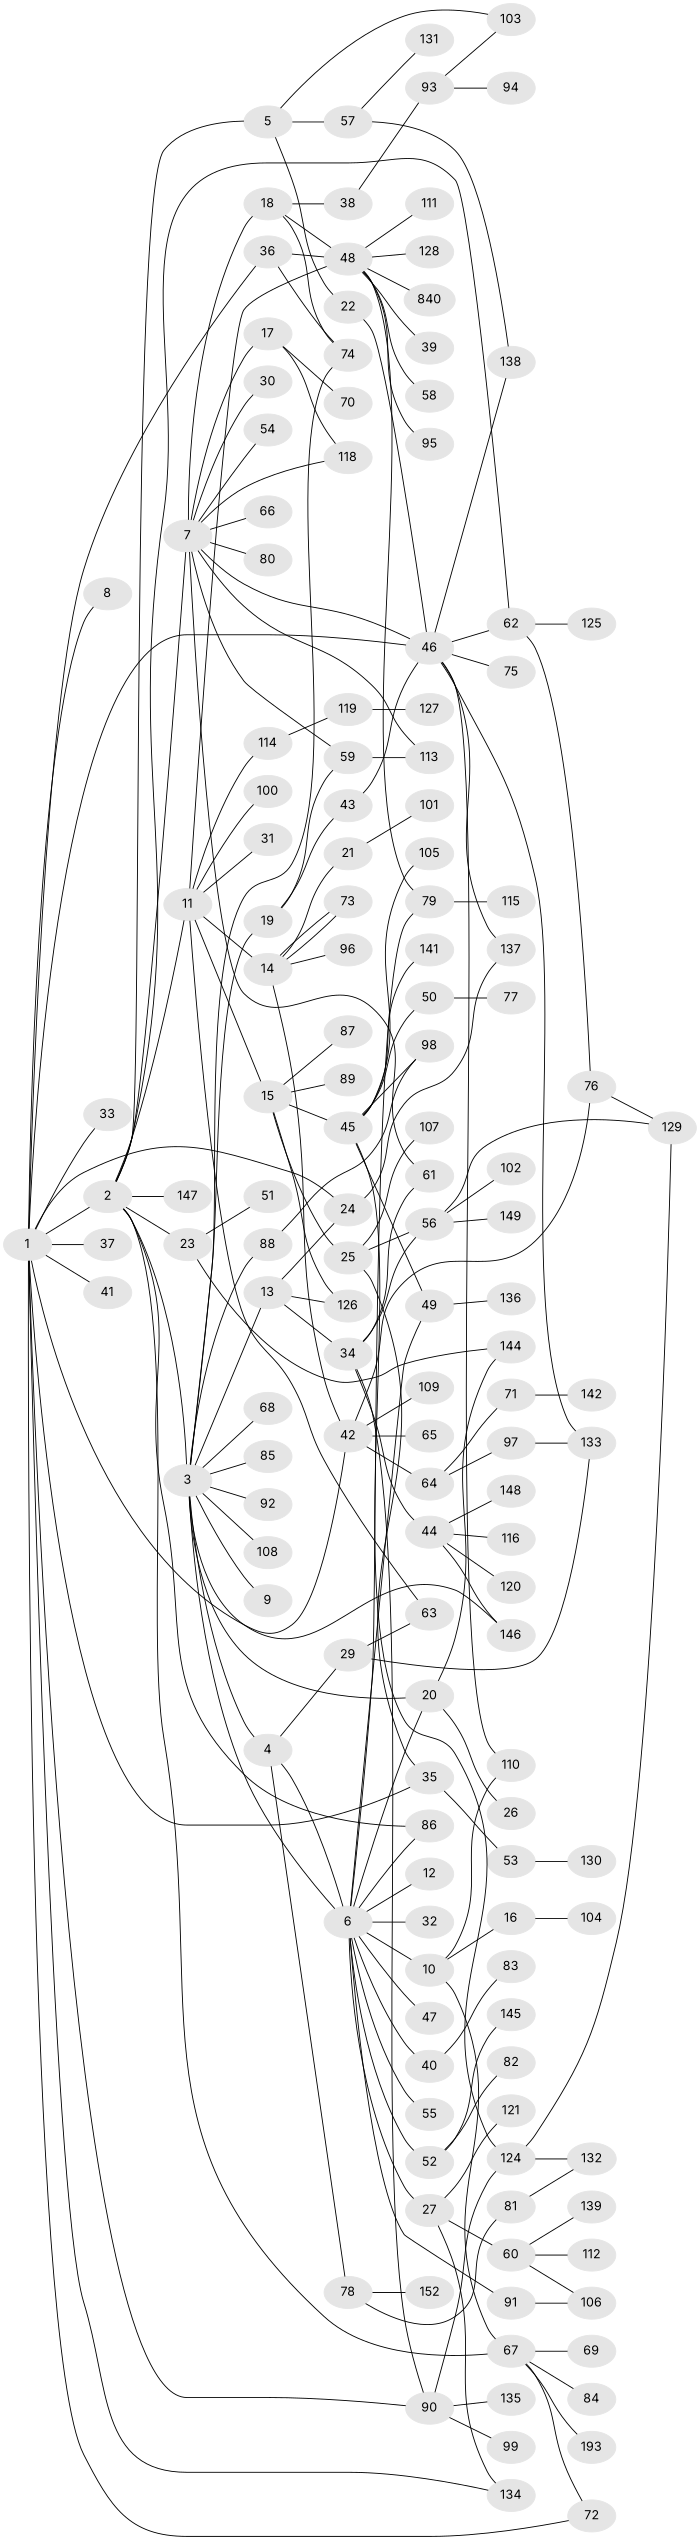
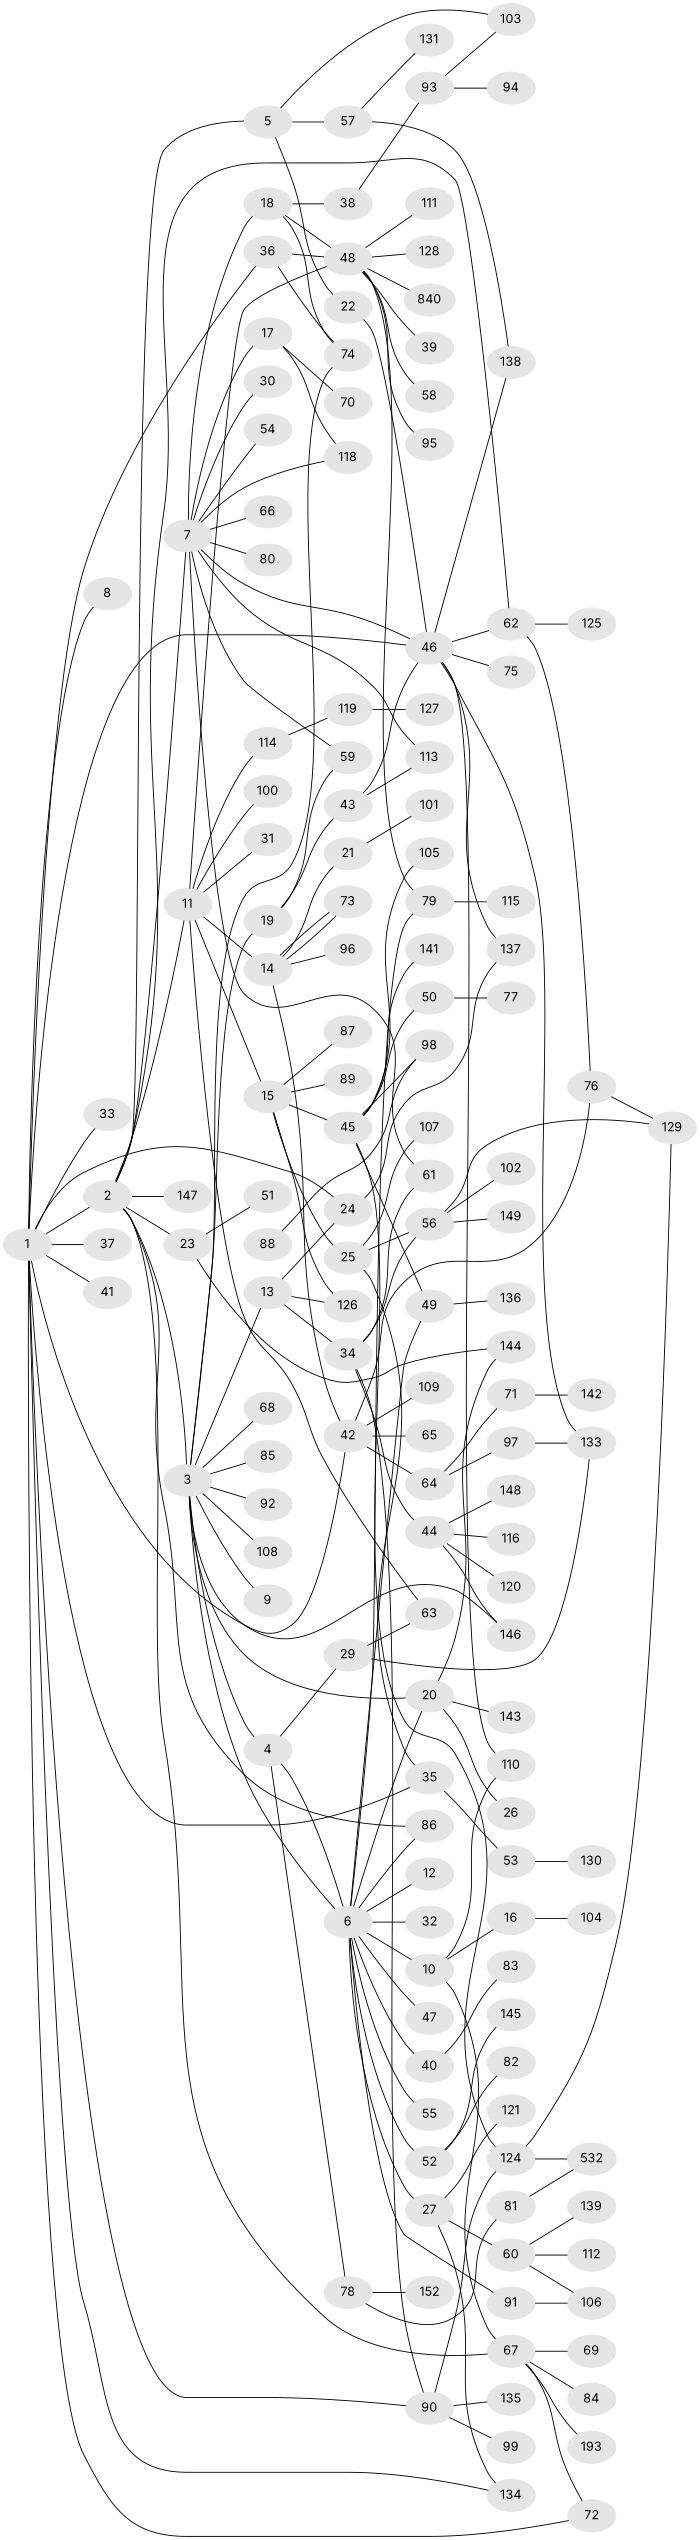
(390, 758) -> (392, 780)
(210, 1357) -> none
none -> (511, 1717)
(592, 2159) -> (592, 2159)
